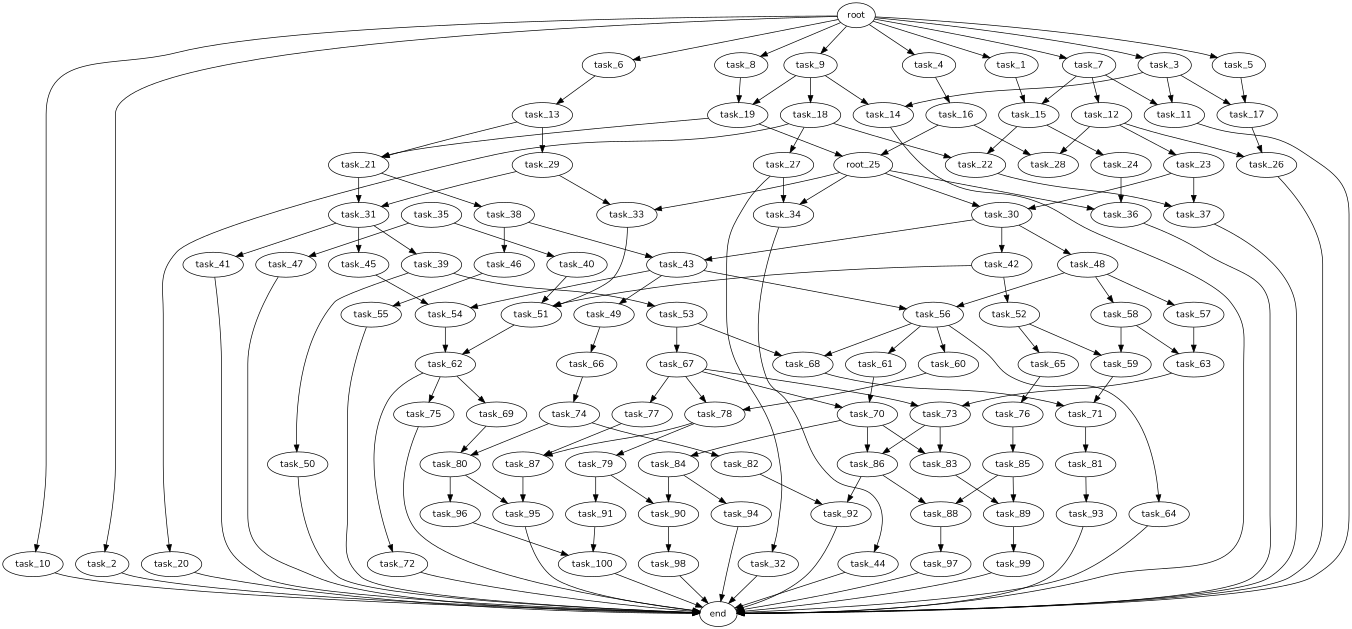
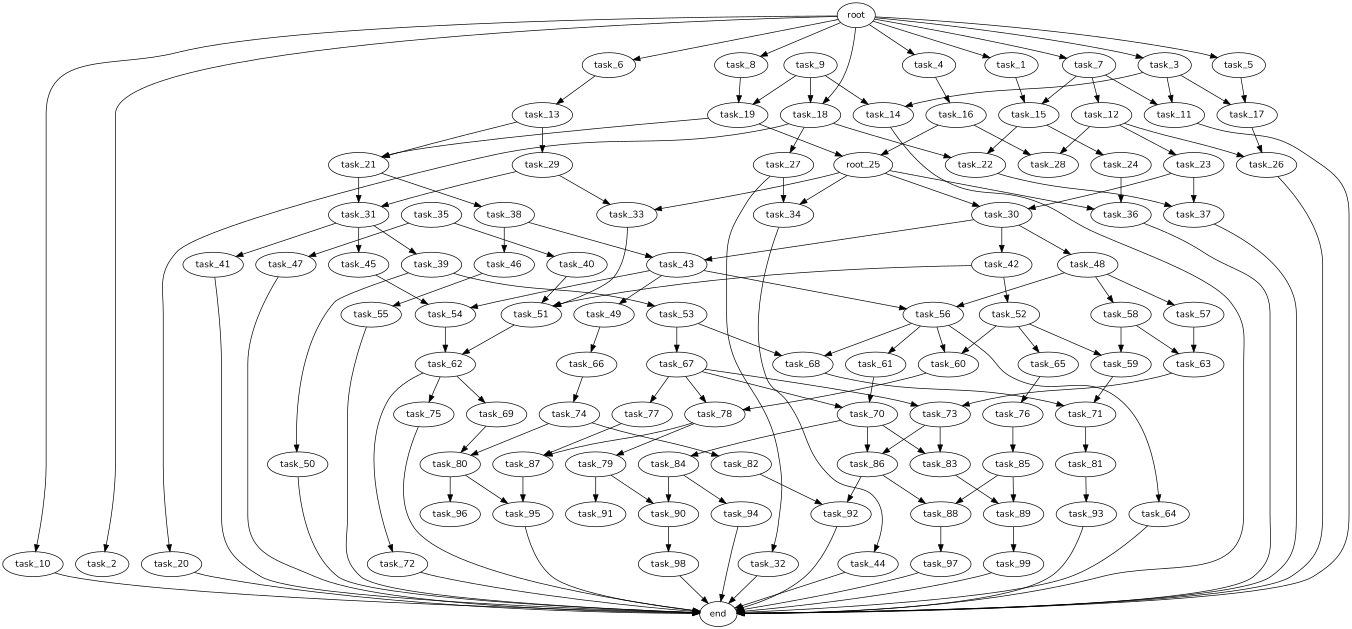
(836, 37) -> (848, 66)
none -> (982, 337)
(592, 564) -> none
(406, 602) -> none
